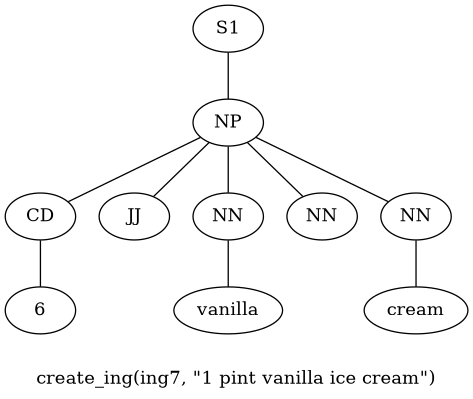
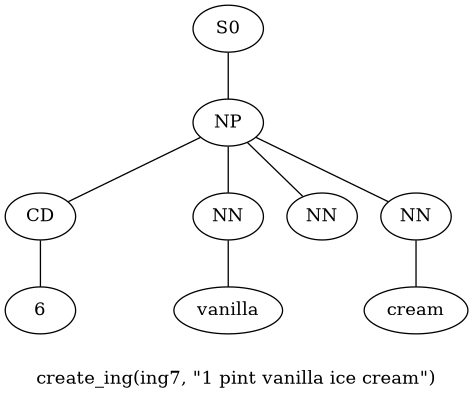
(228, 29) -> (228, 29)
(134, 216) -> none
